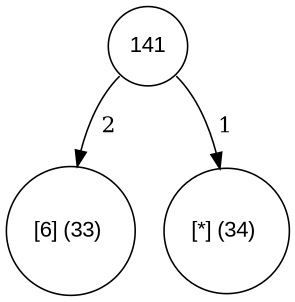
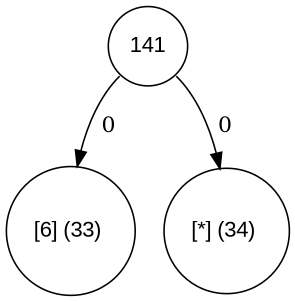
(105, 126) -> (105, 126)
(222, 126) -> (222, 126)
